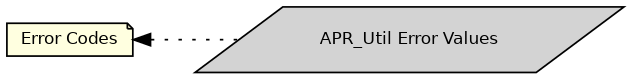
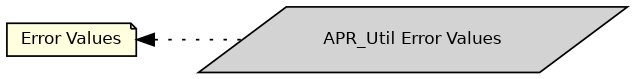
(70, 40) -> (72, 40)
